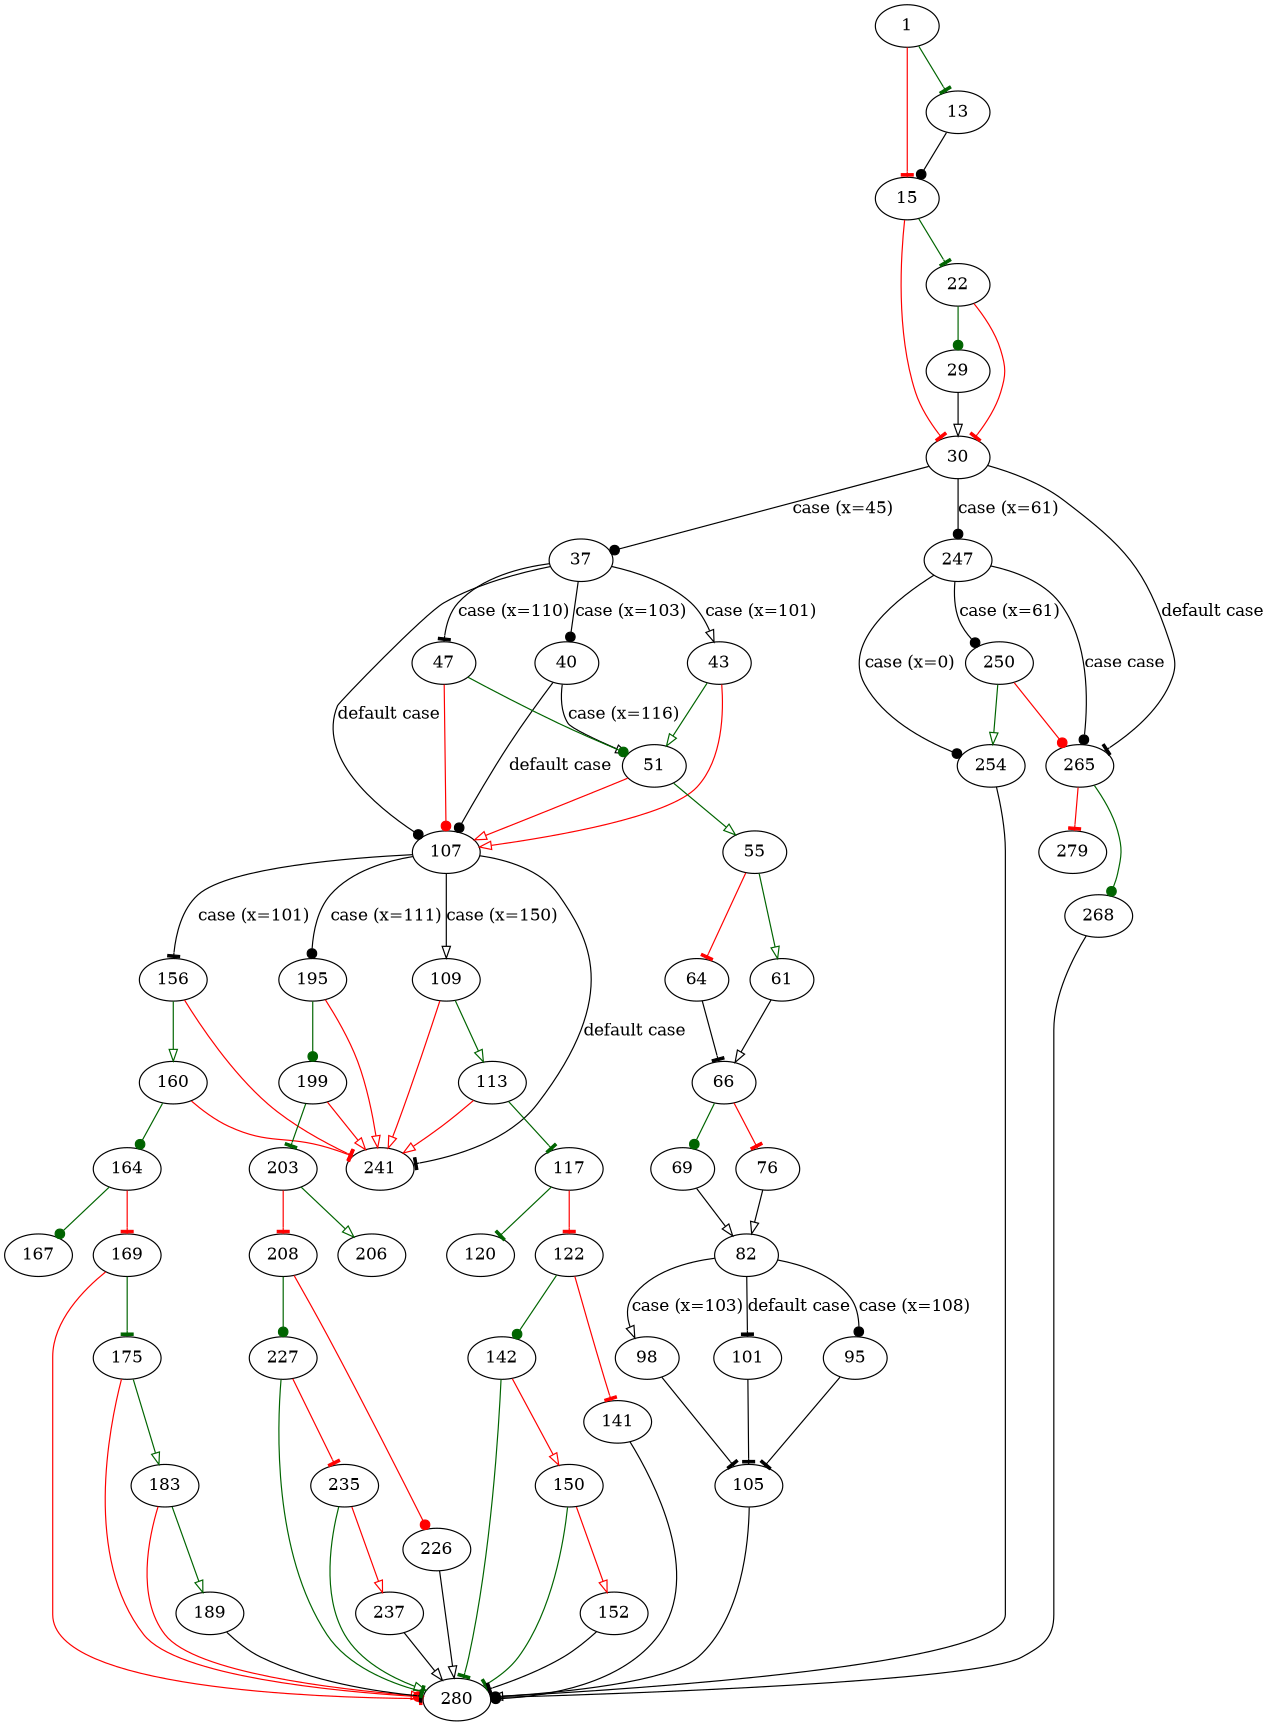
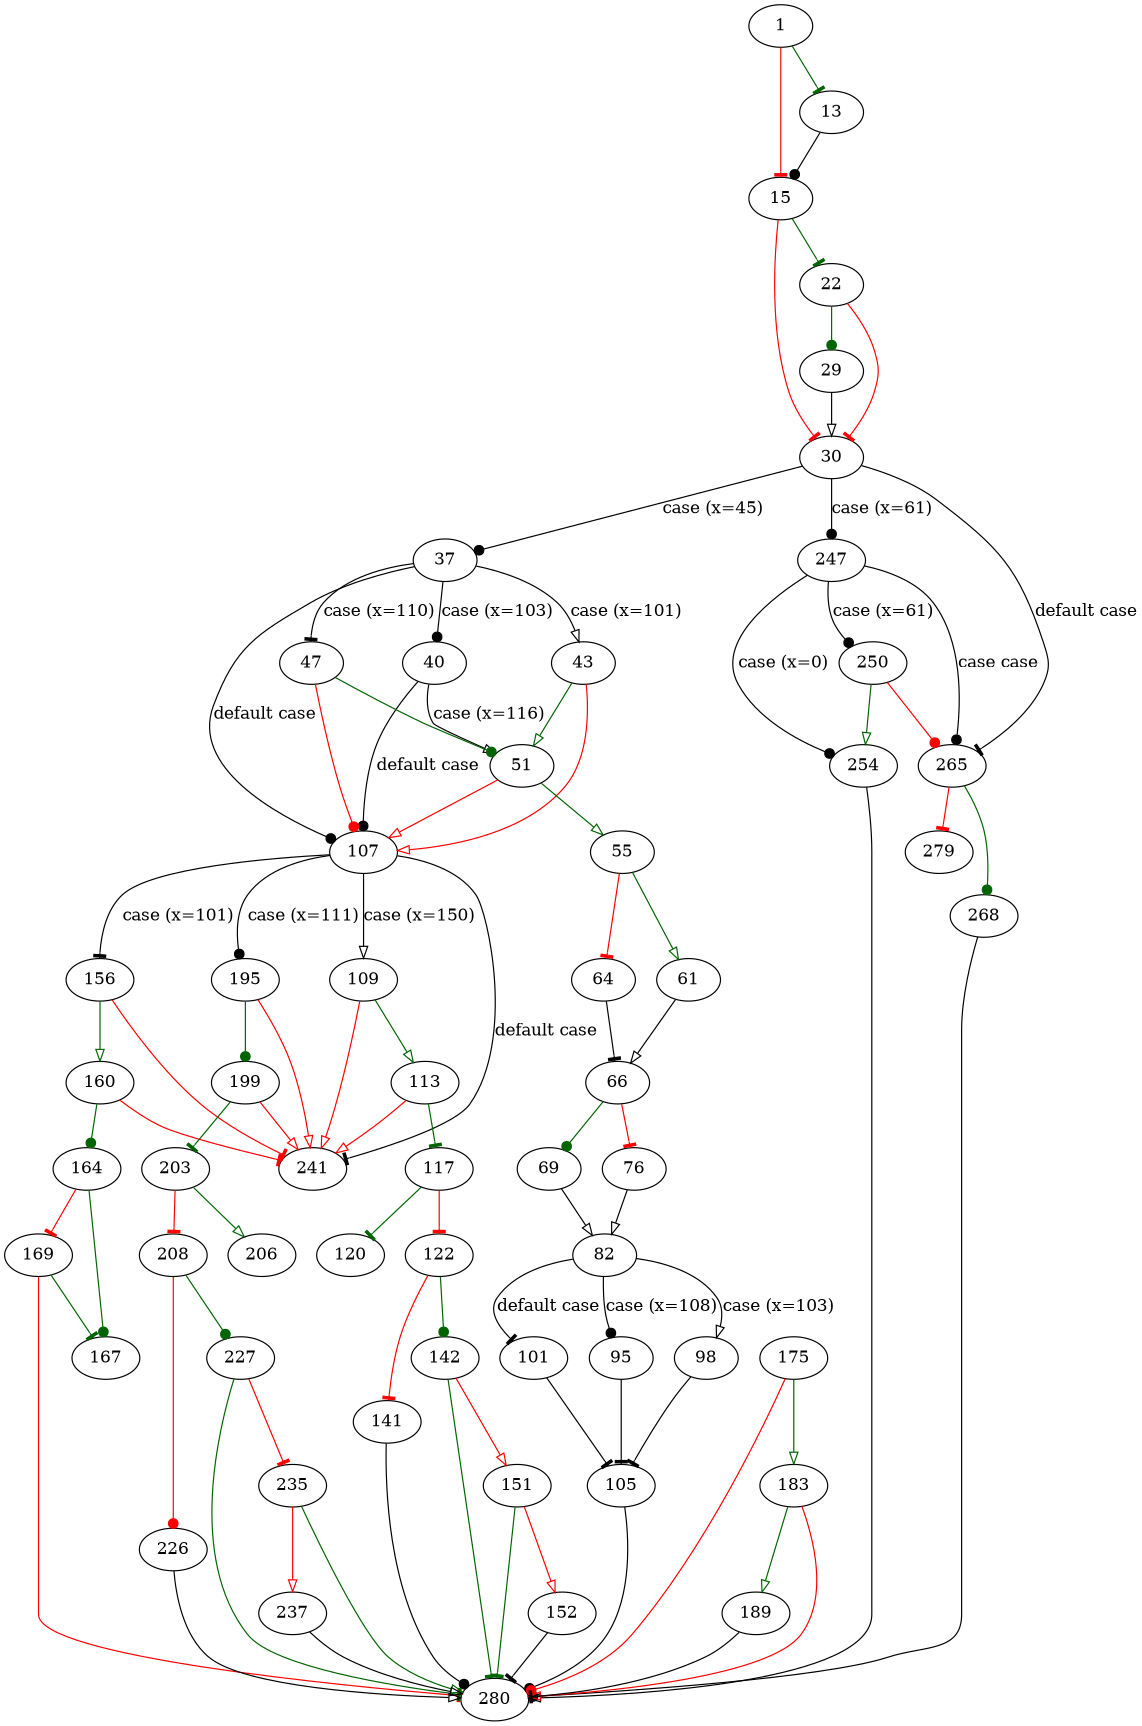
(127, 1304) -> (70, 1304)
(569, 1486) -> (517, 1486)
